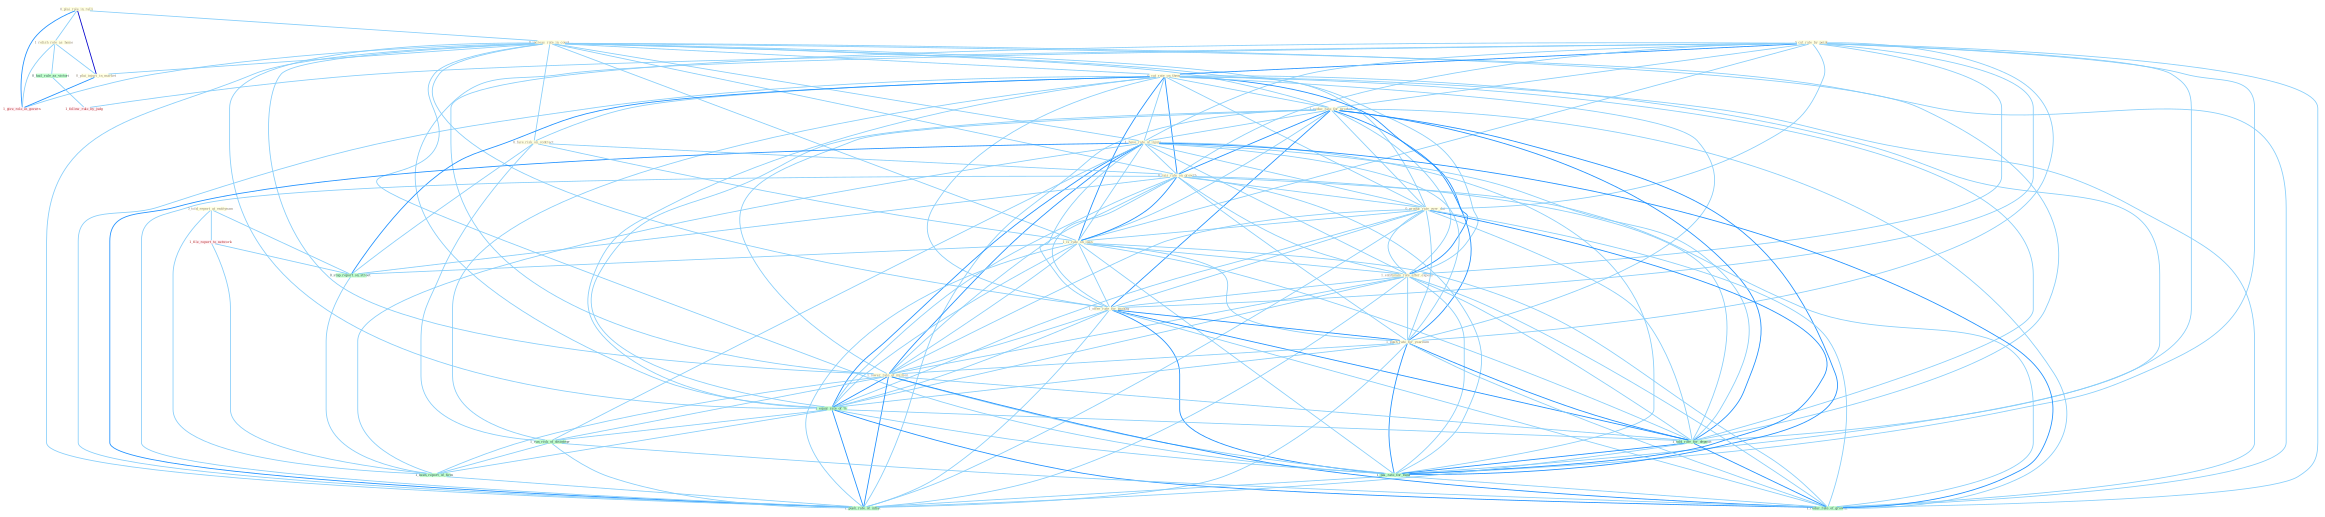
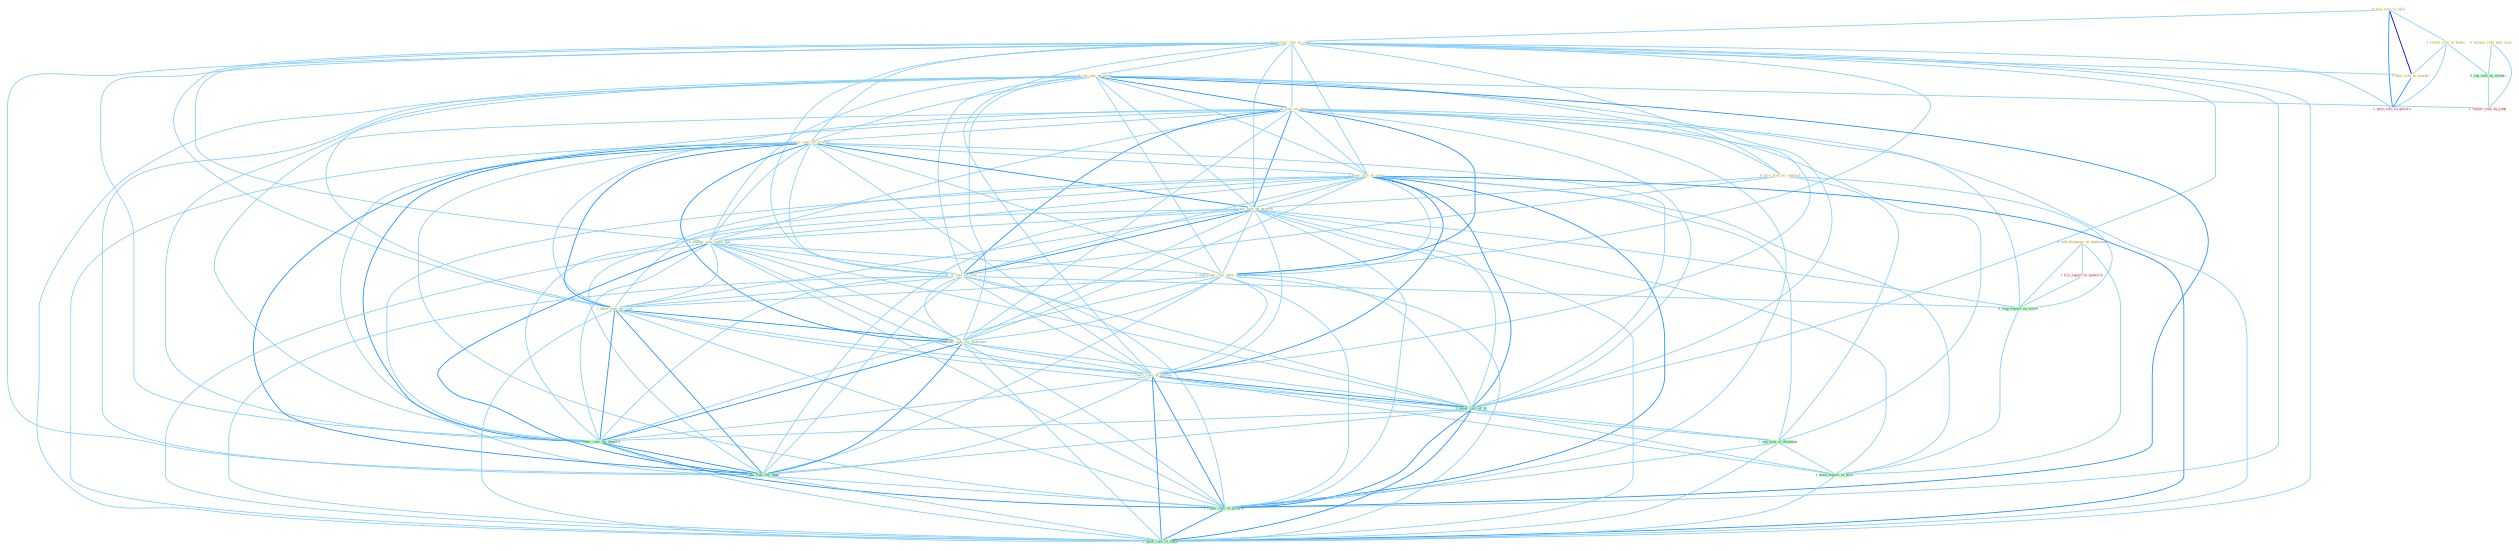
none -> (2492, 42)
none -> (1194, 59)
(52, 76) -> (2488, 76)
(97, 76) -> (2412, 76)
(1331, 109) -> (811, 142)
(573, 118) -> (1711, 129)
(211, 209) -> (2082, 242)
(1426, 209) -> (710, 242)
(1227, 257) -> none
(2318, 274) -> (2207, 240)
(1110, 309) -> (615, 309)
(1408, 342) -> (963, 342)
none -> (39, 380)
(242, 427) -> (1621, 276)
(1692, 442) -> (600, 442)
none -> (1193, 525)
